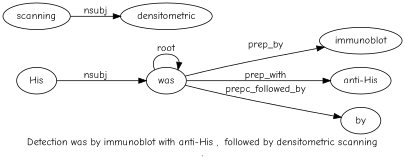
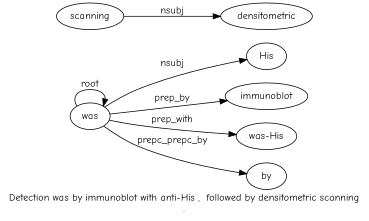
(98, 81) -> (170, 78)
(361, 81) -> (266, 136)
(266, 89) -> (172, 140)
